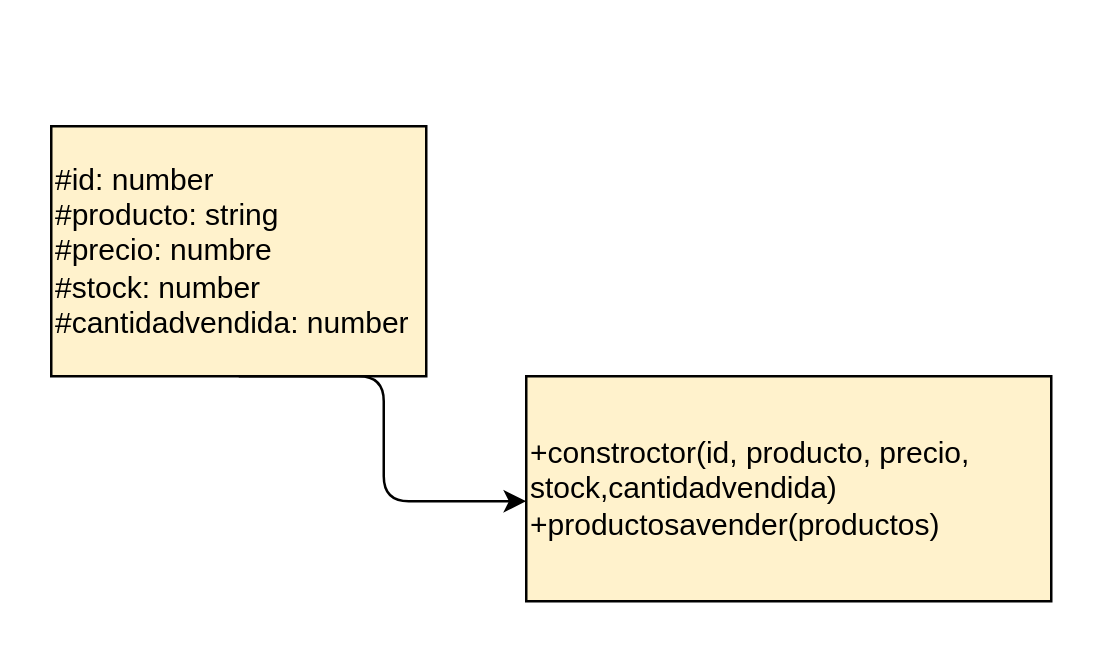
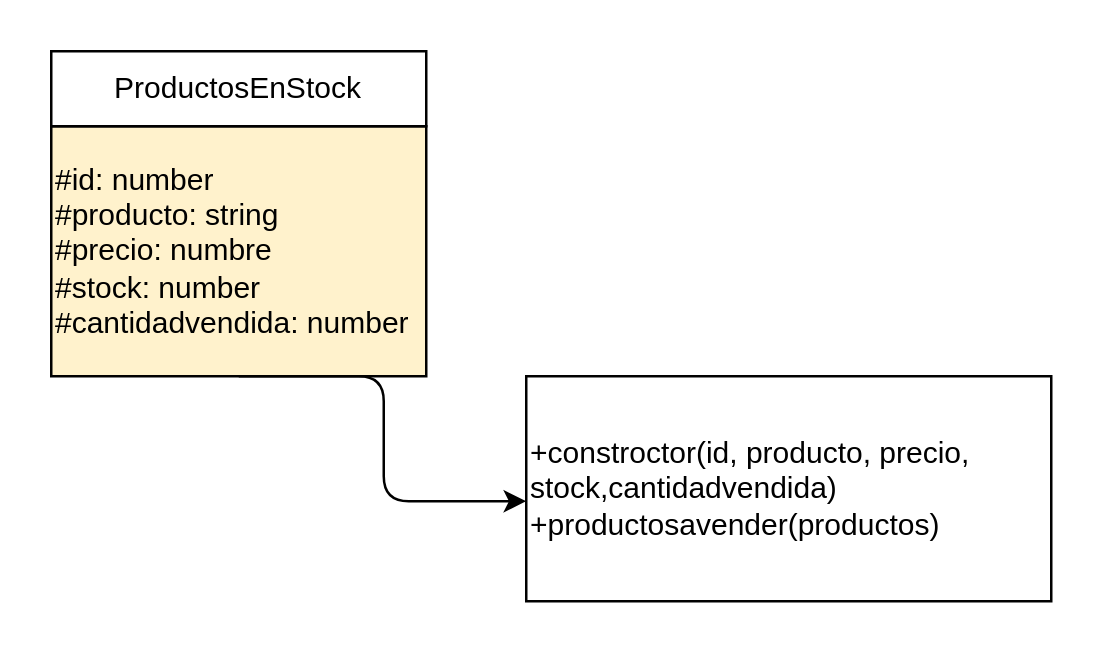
none -> (239, 89)
(789, 489) -> (789, 489)
